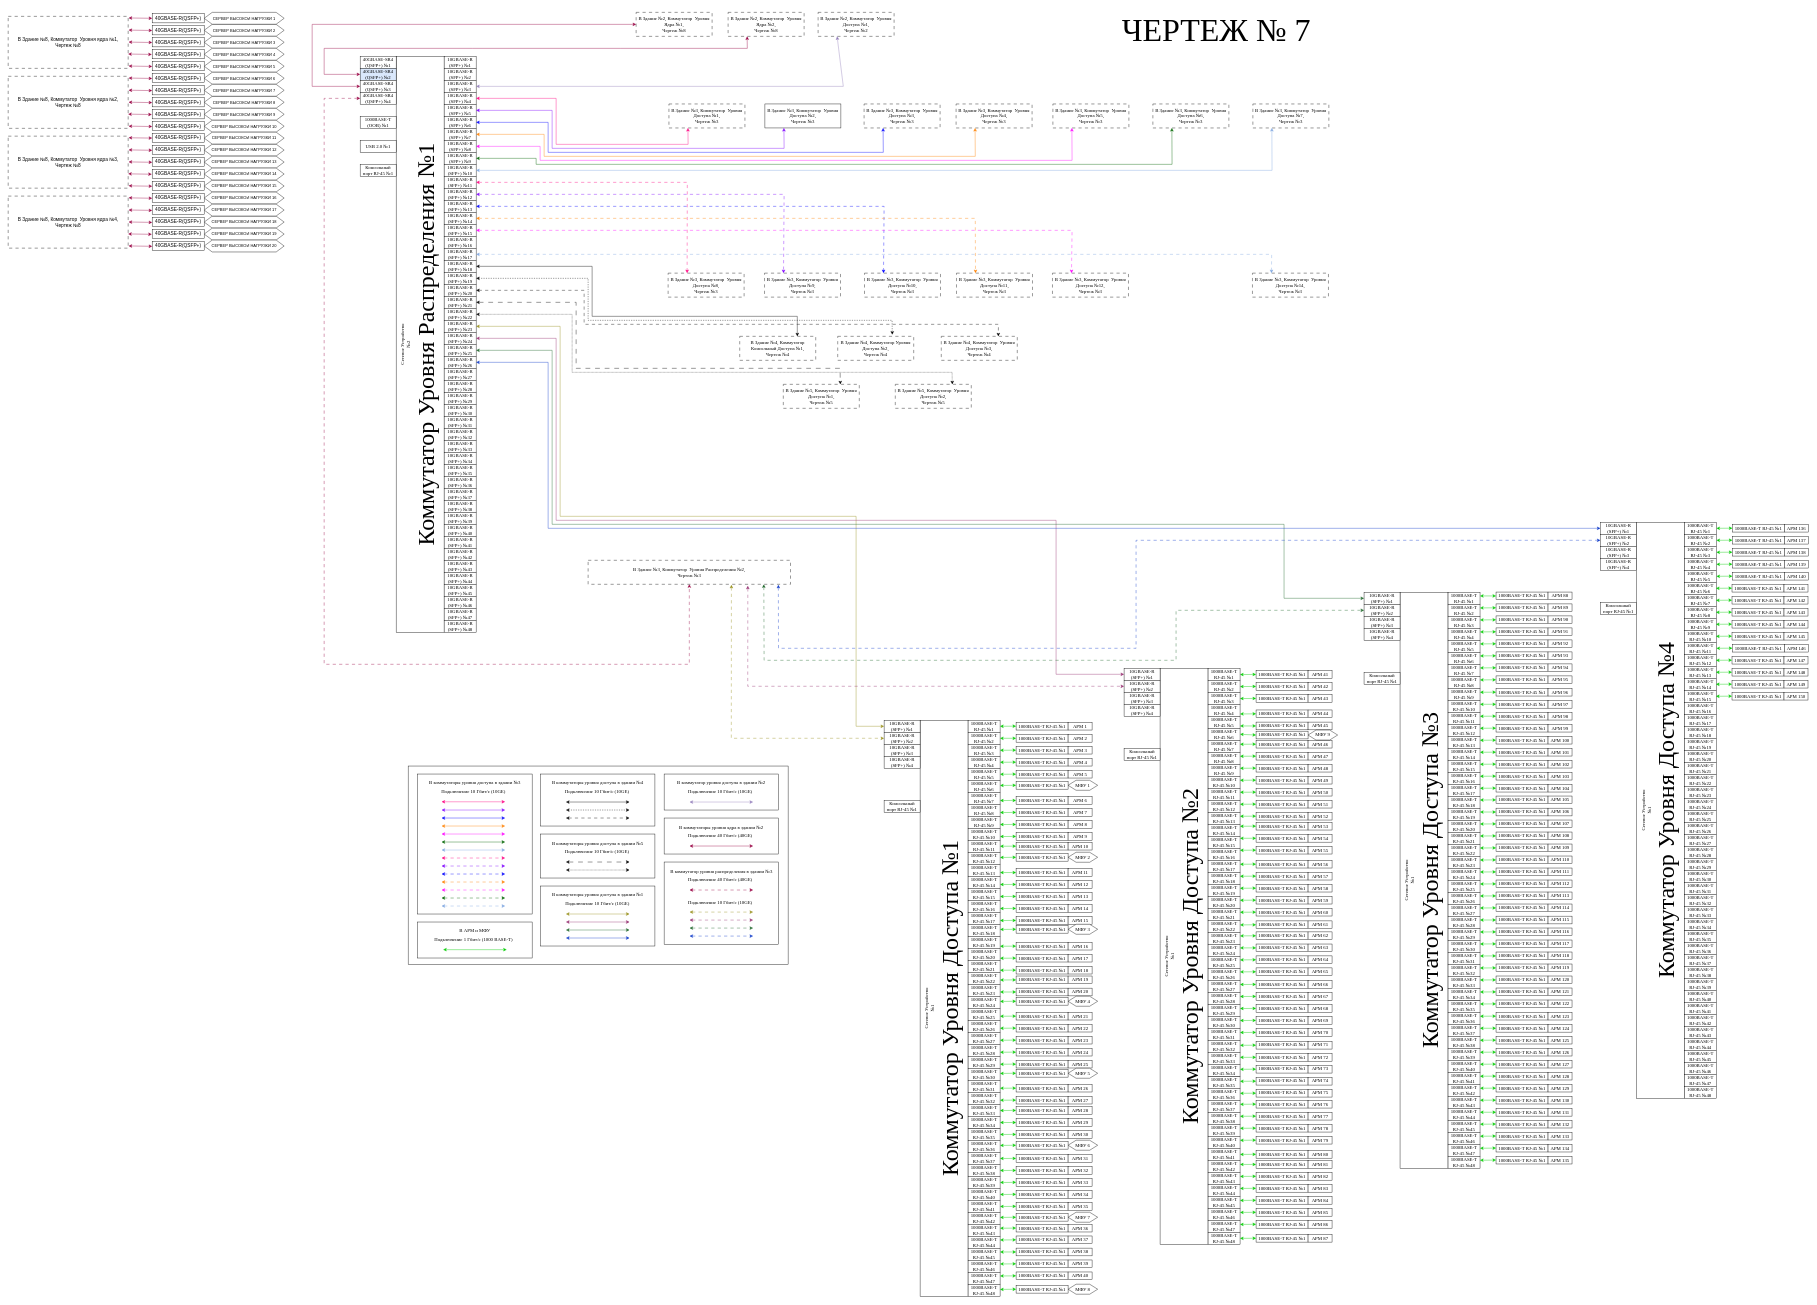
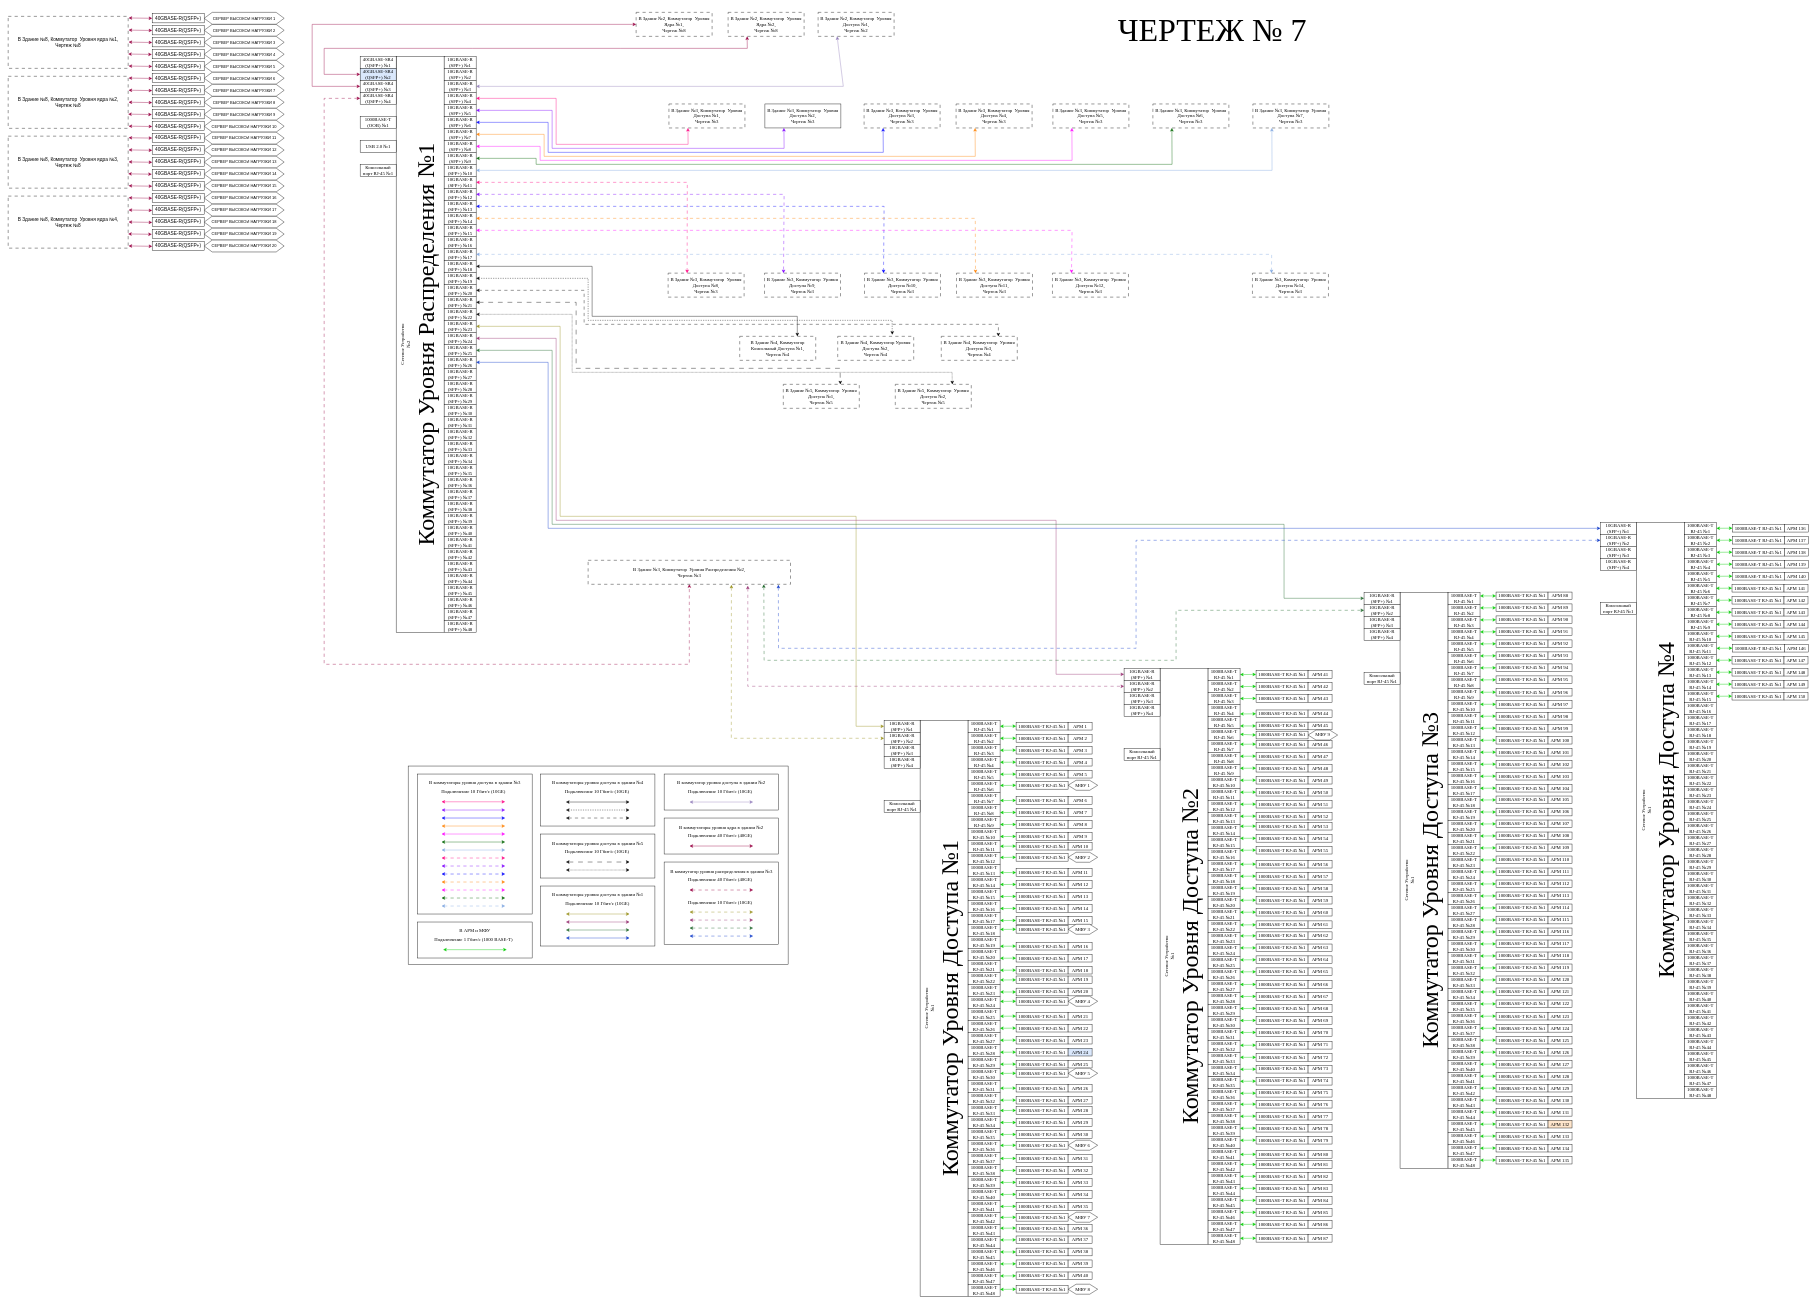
(1216, 30) -> (1212, 30)
(1080, 1052) -> (1080, 1052)
(1560, 1124) -> (1560, 1124)
